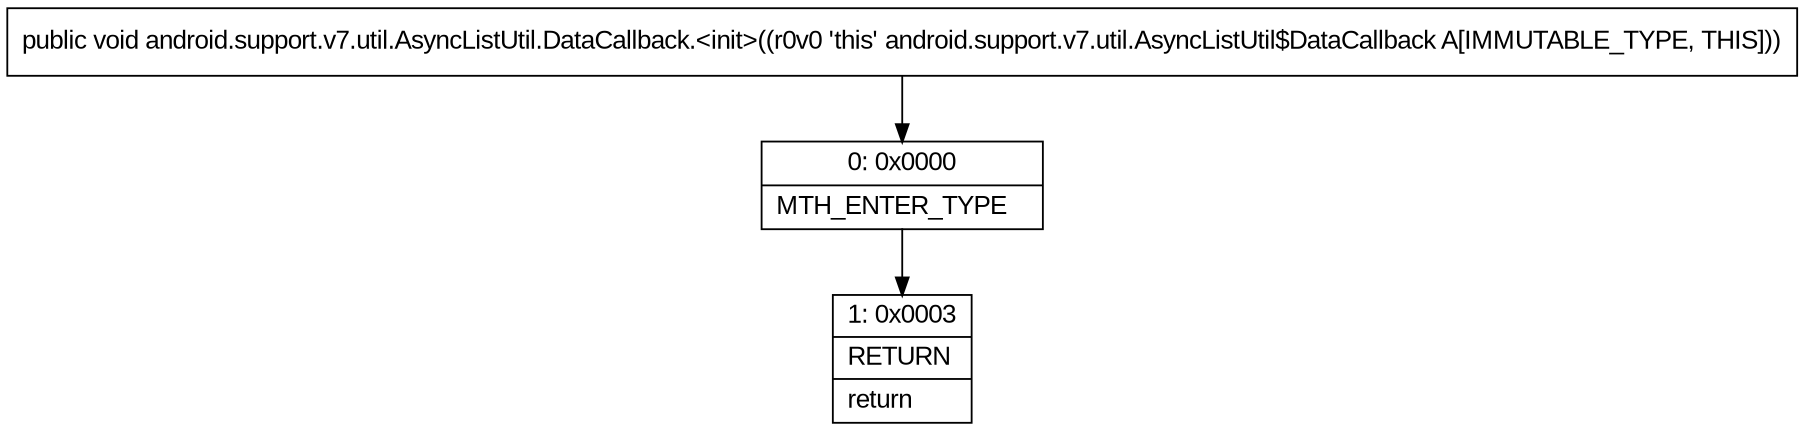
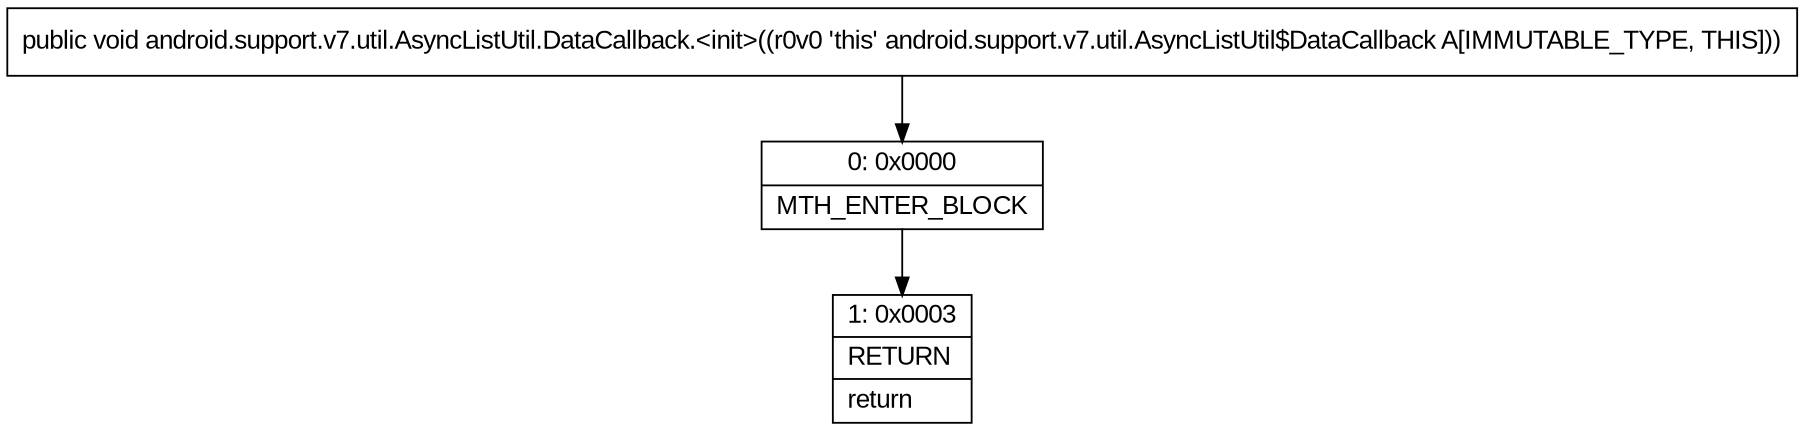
(892, 206) -> (902, 206)
